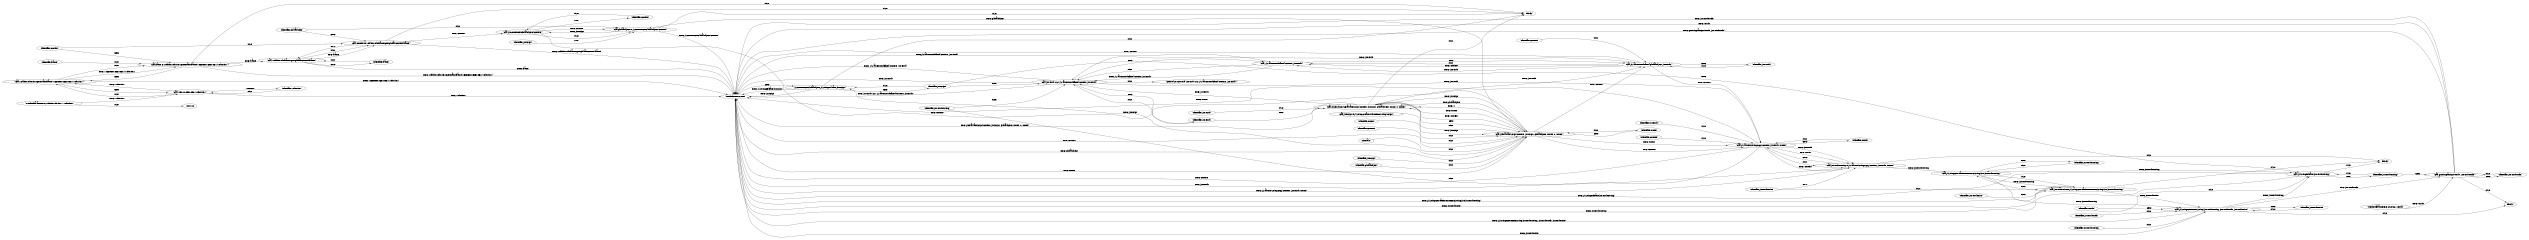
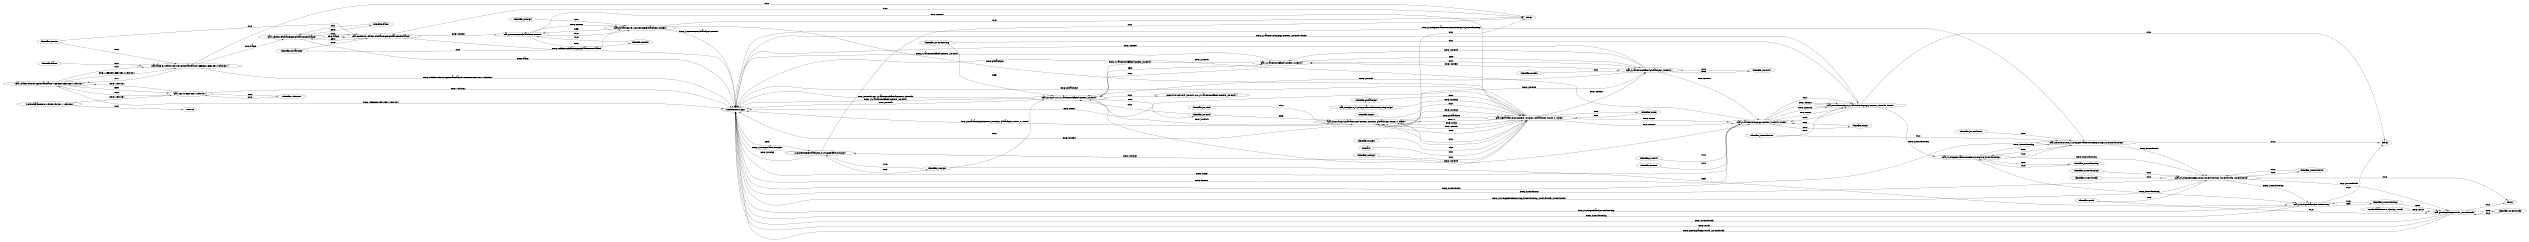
(577, 32) -> (577, 29)
(250, 89) -> (250, 94)
(2197, 191) -> (2262, 210)
